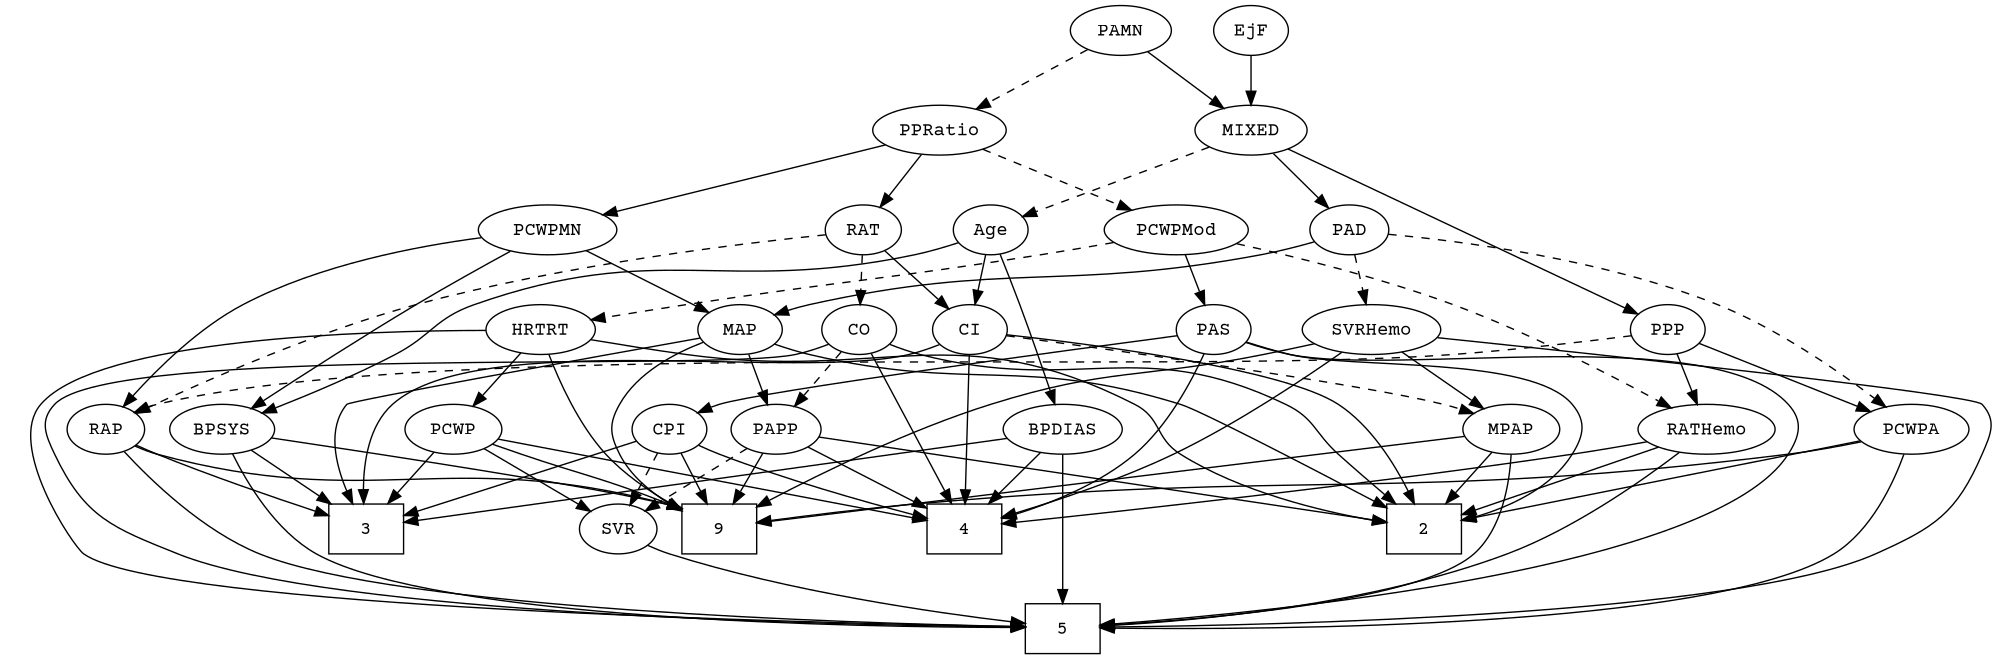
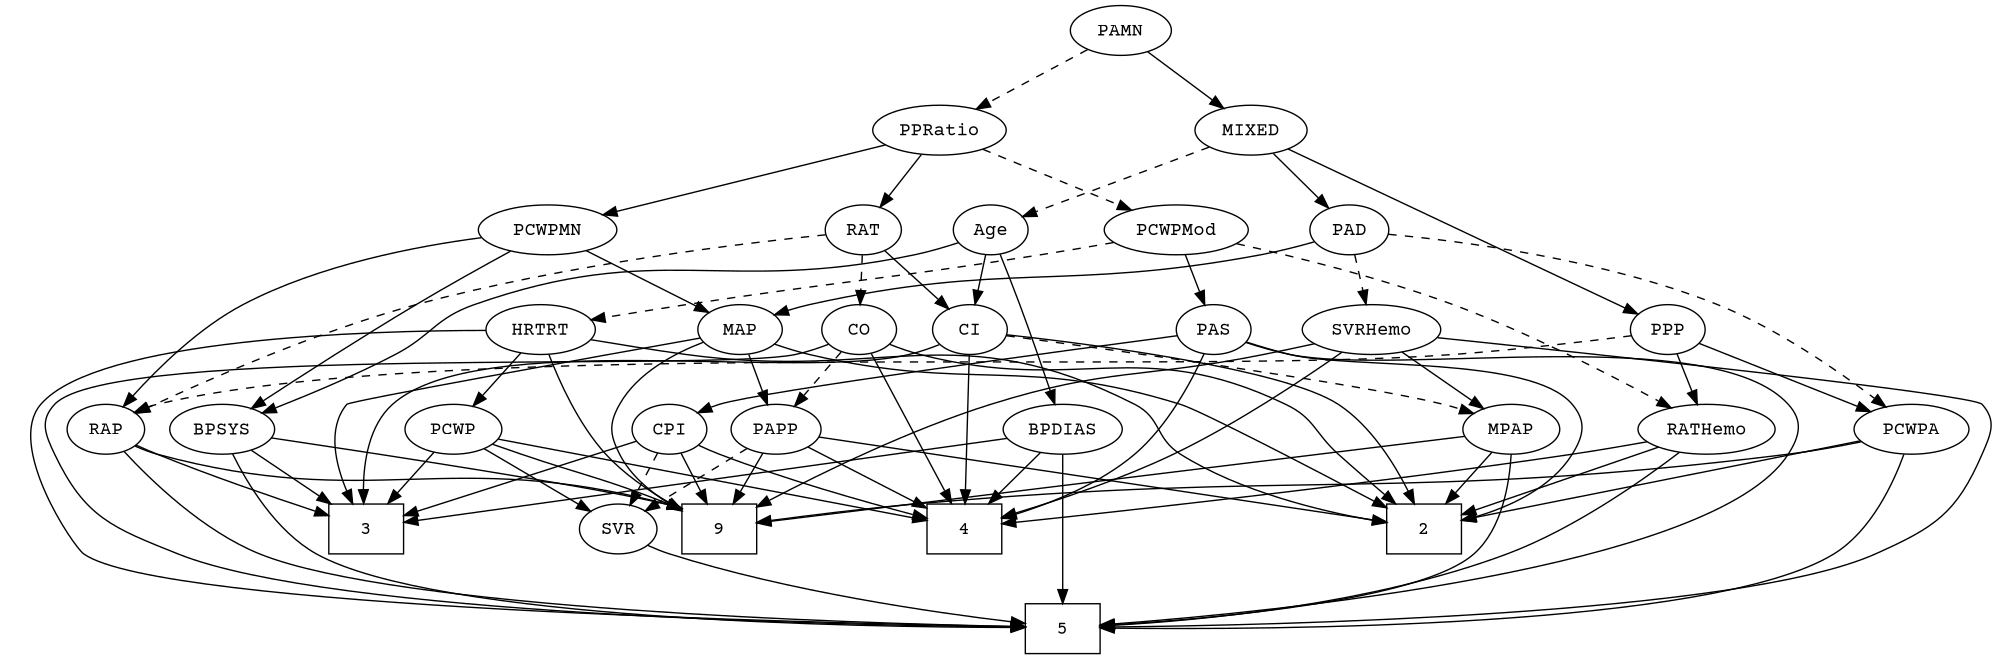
(1251, 30) -> none
